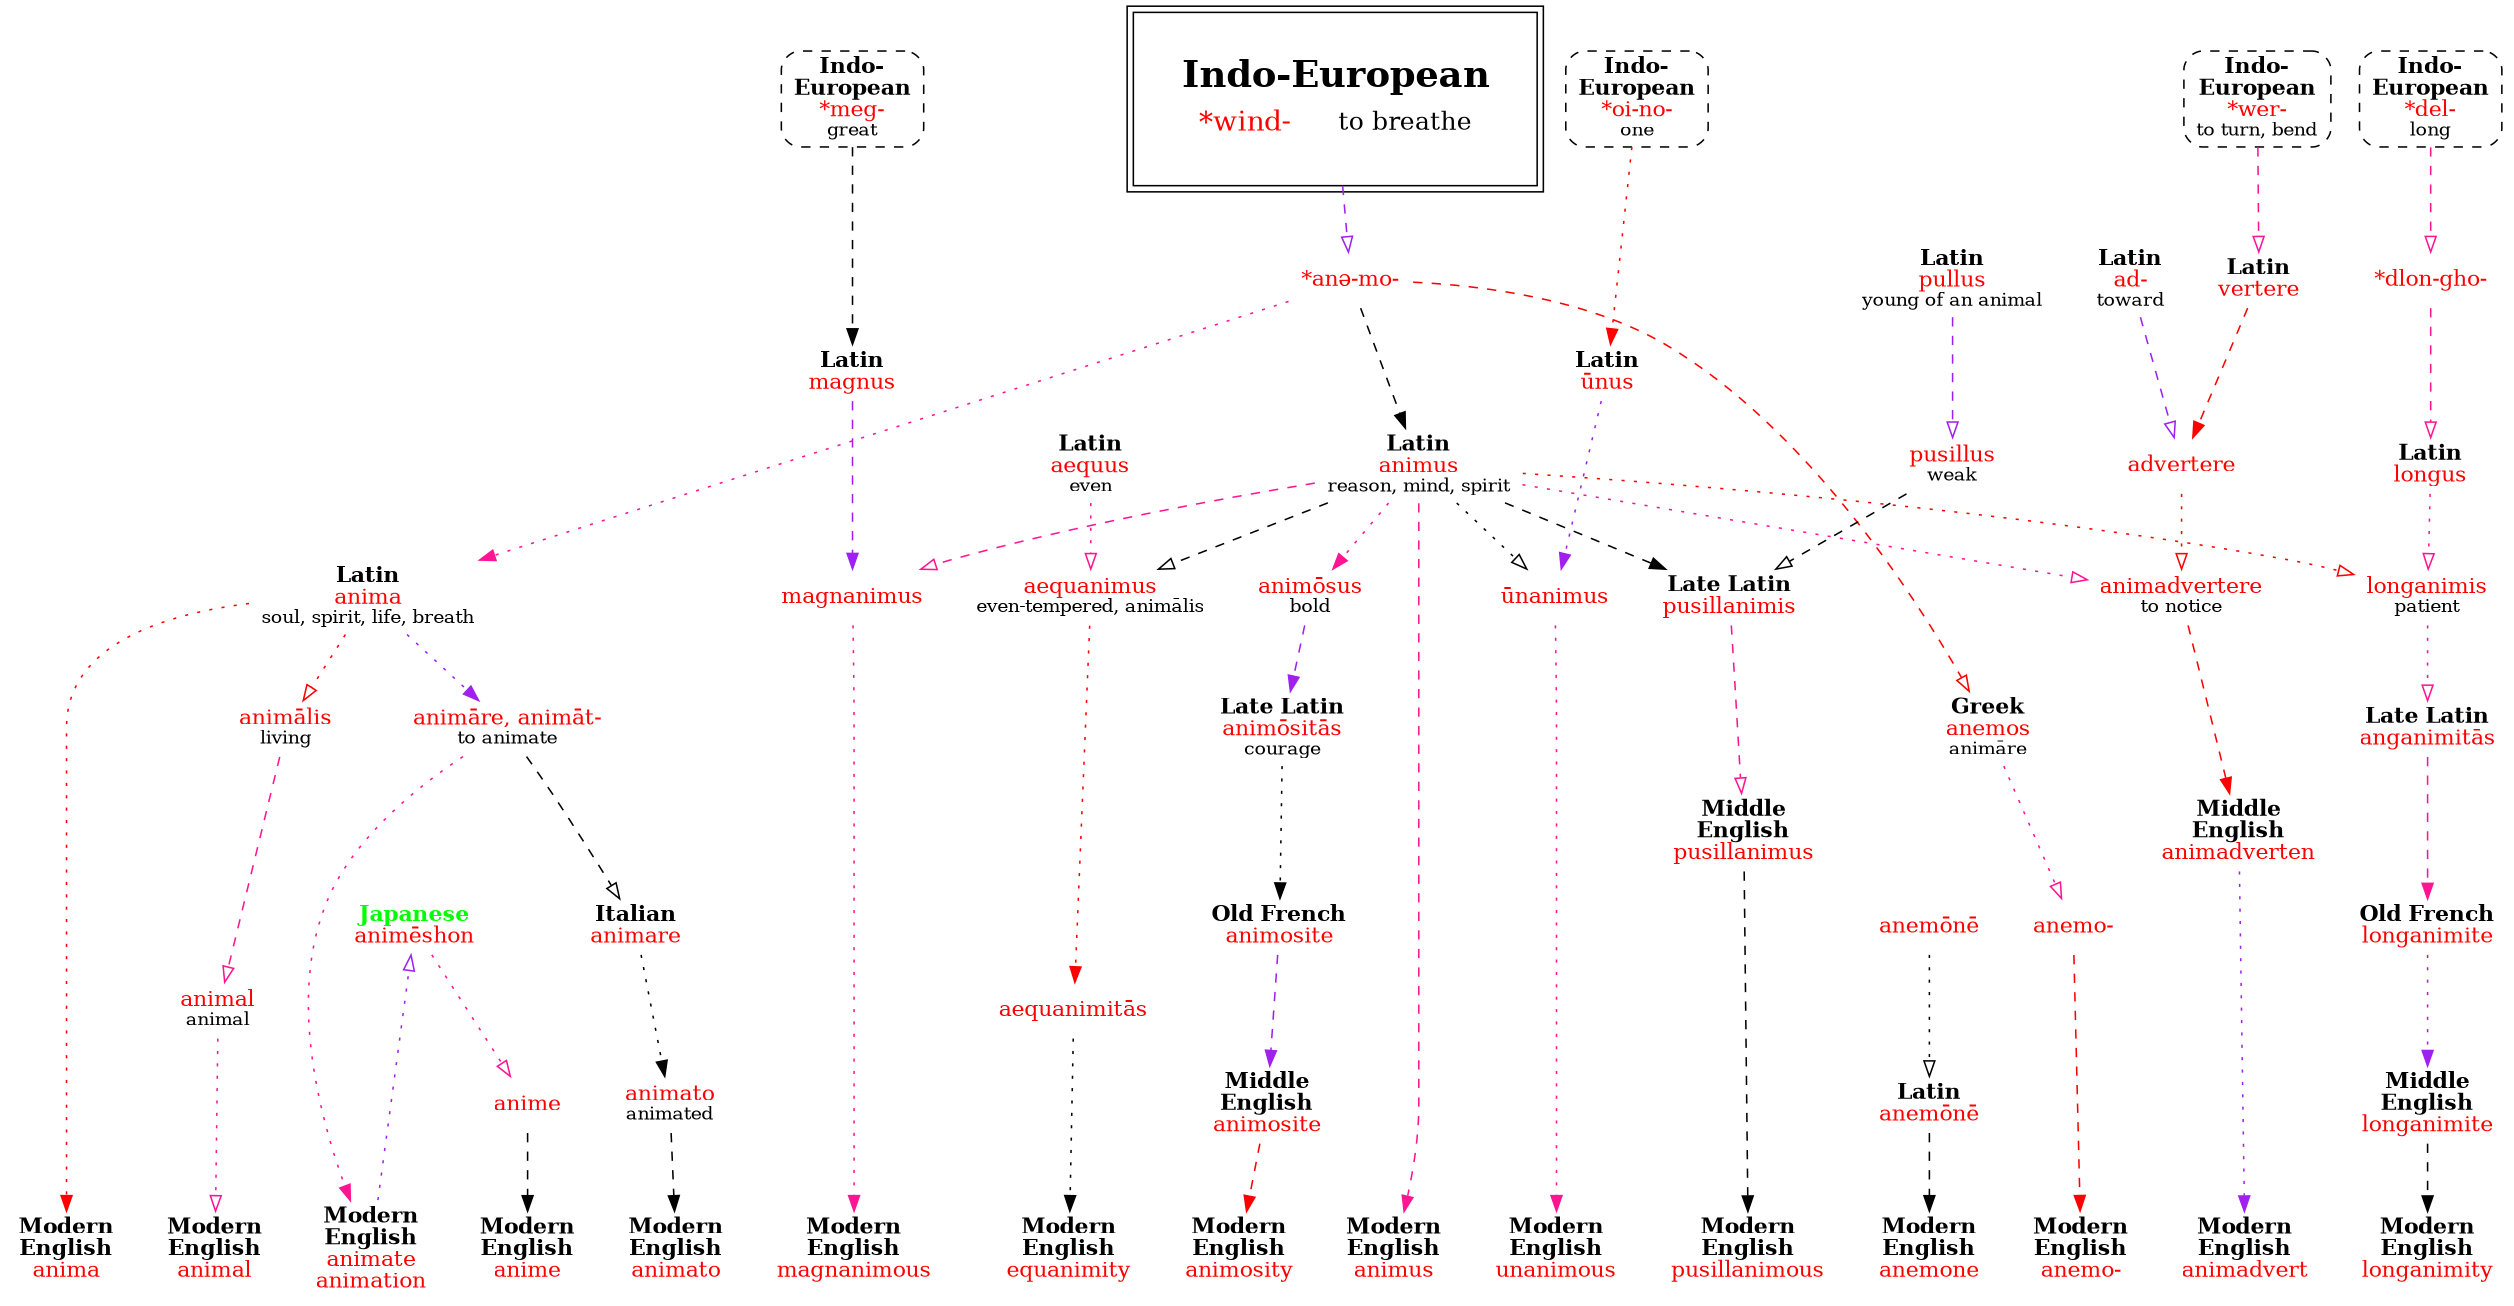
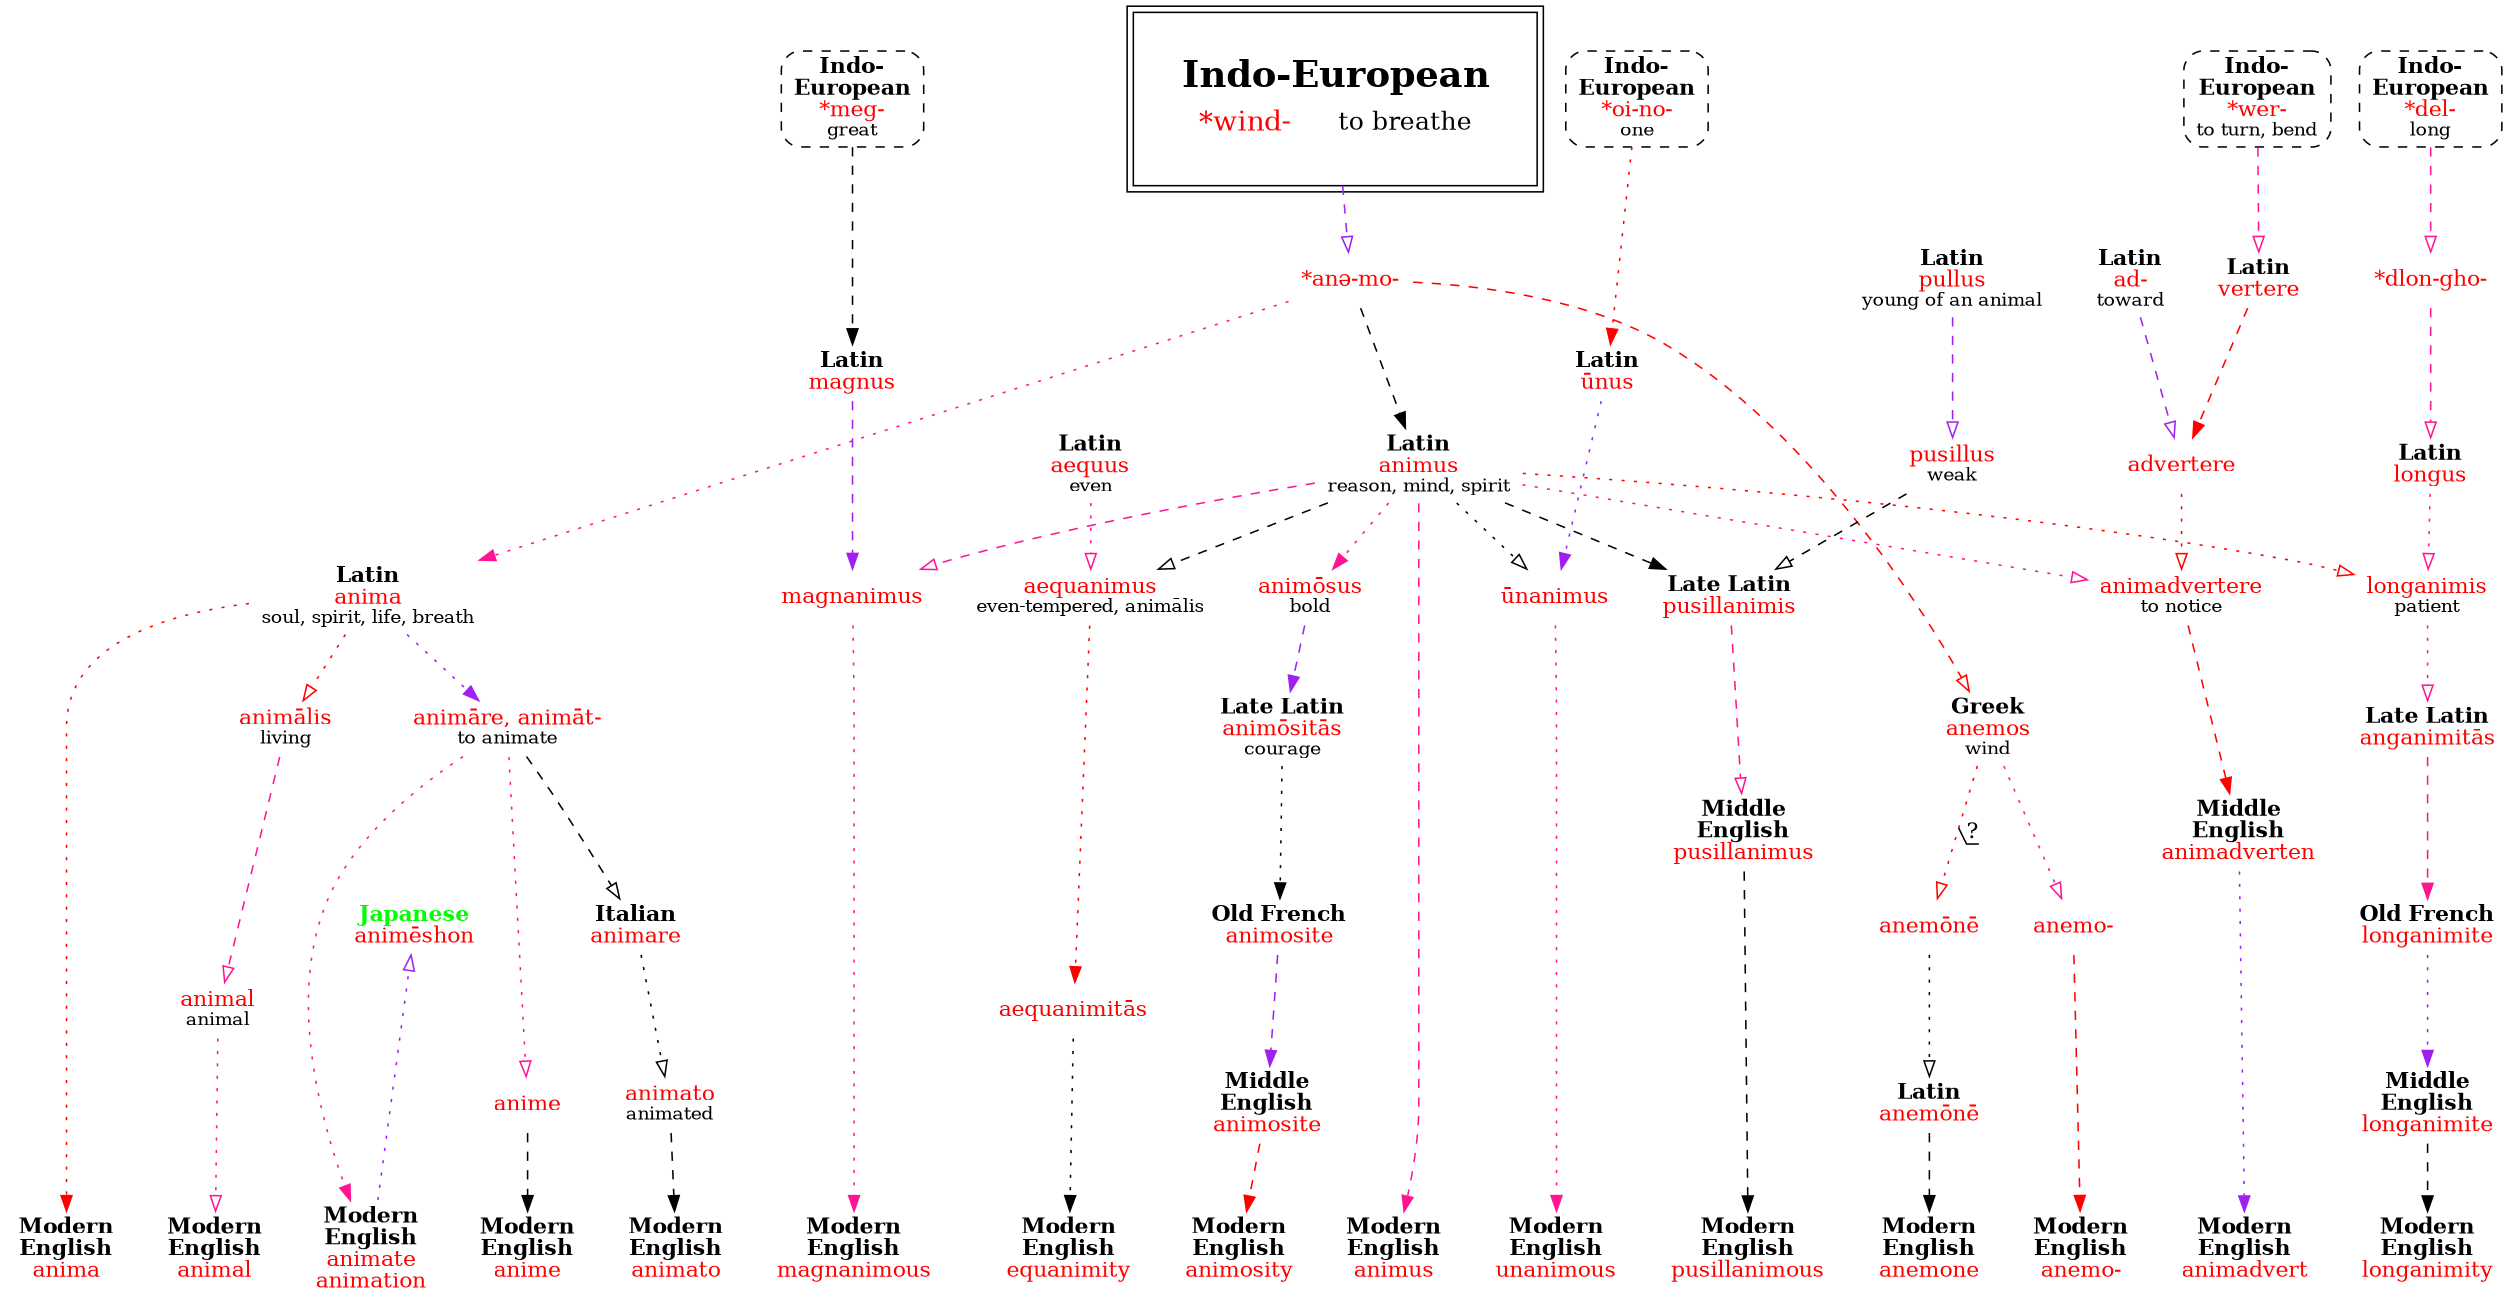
(1988, 749) -> (1988, 749)
none -> (1960, 825)
(651, 1008) -> (651, 1008)
(467, 1009) -> (517, 909)
